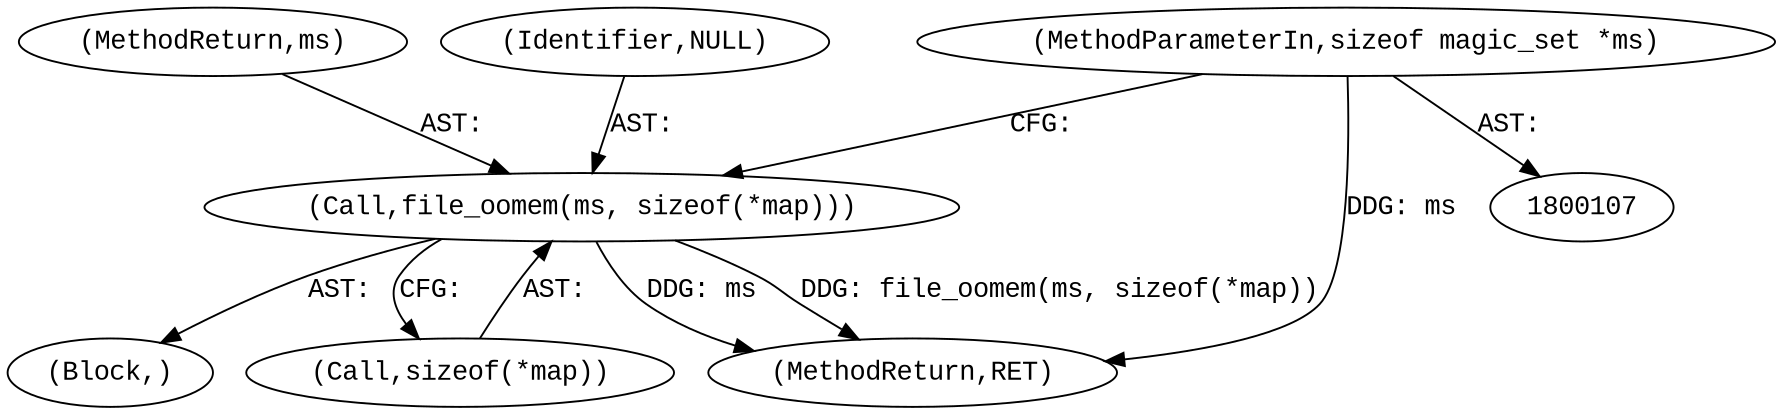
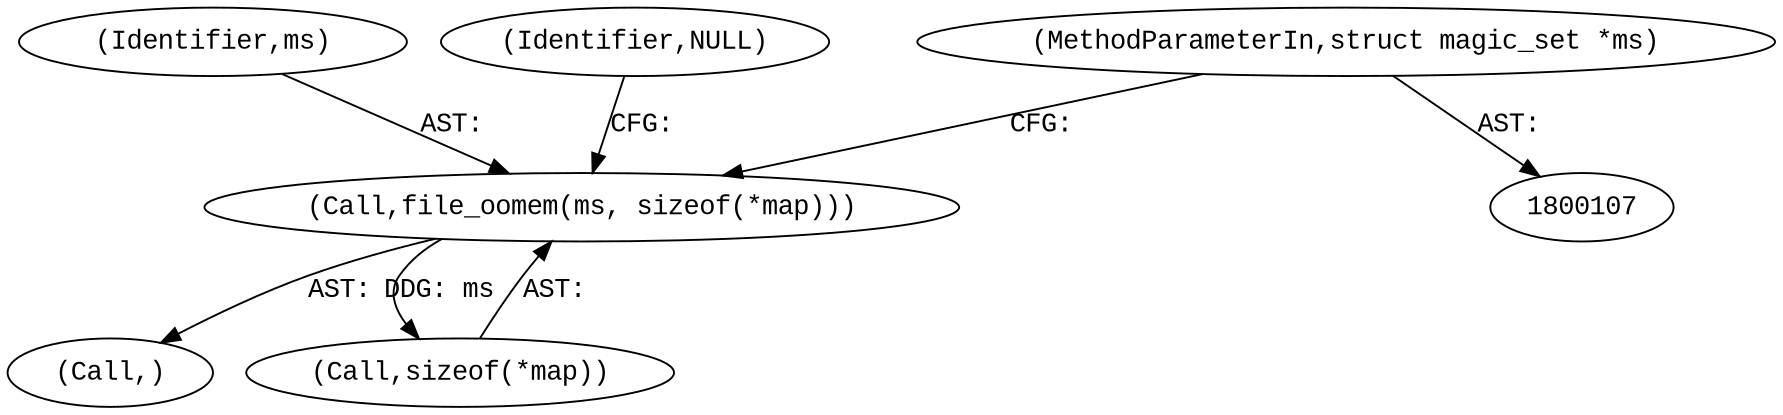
(213, 42) -> (213, 42)
(1346, 42) -> (1346, 42)
(650, 125) -> (650, 125)
(439, 290) -> (439, 290)
(110, 373) -> (110, 373)
(913, 373) -> none
